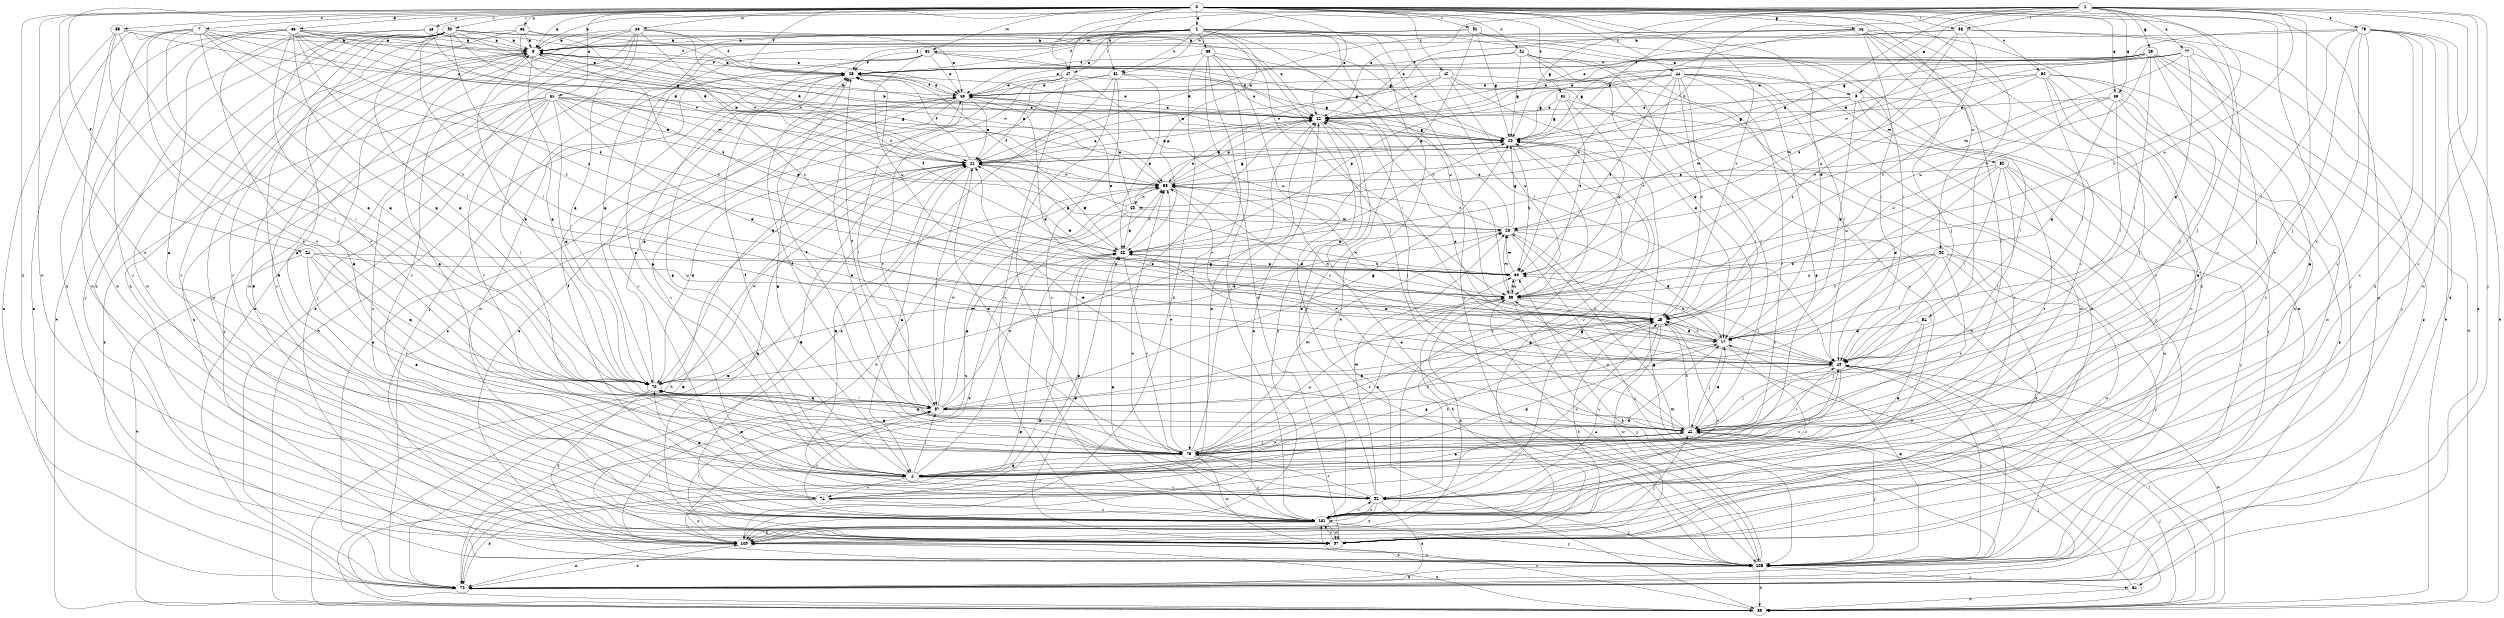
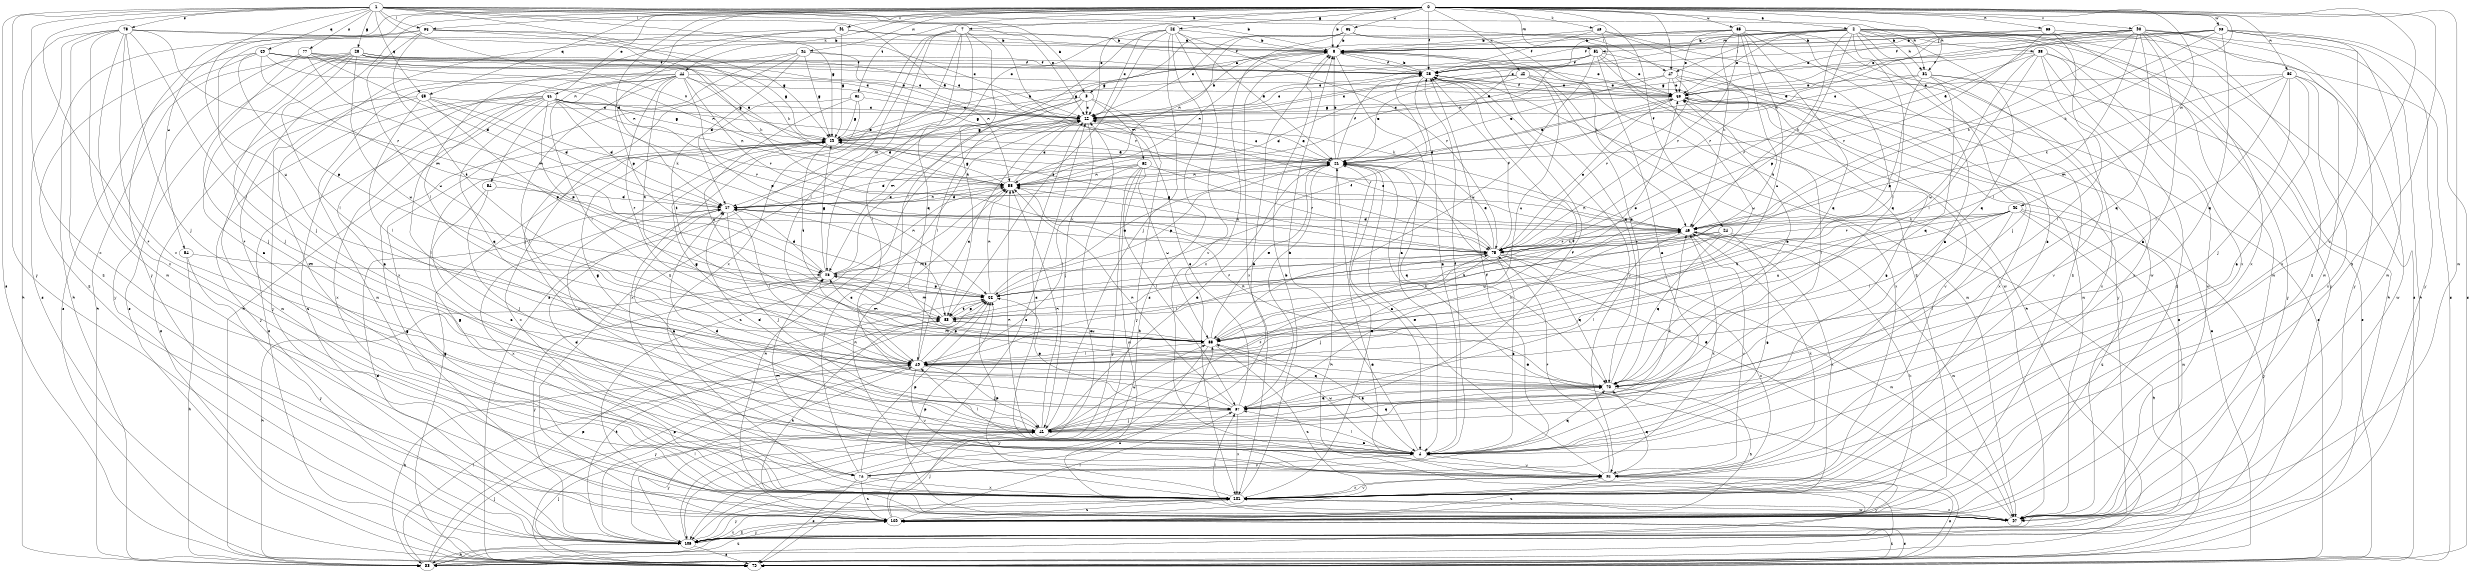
(1143, 195) -> (631, 122)
none -> (1148, 195)
(1946, 577) -> (399, 464)
